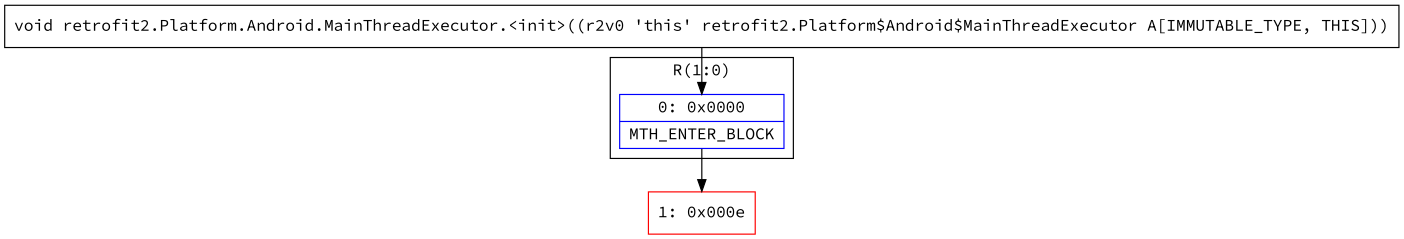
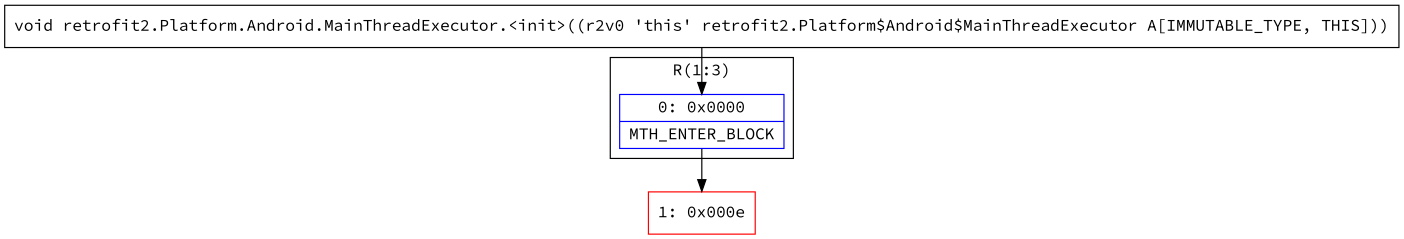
(702, 71) -> (702, 71)
